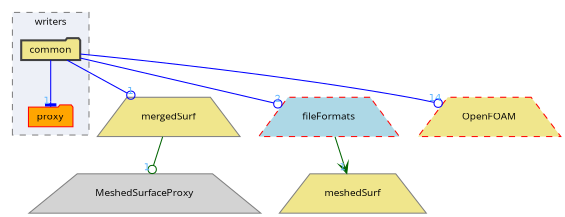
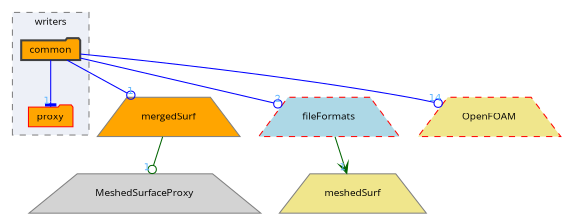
(51, 50) -> (51, 50)
(169, 117) -> (169, 117)
